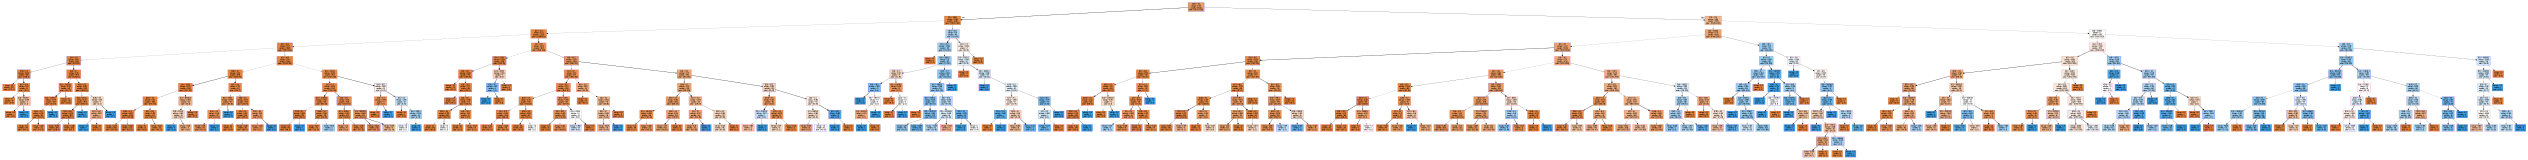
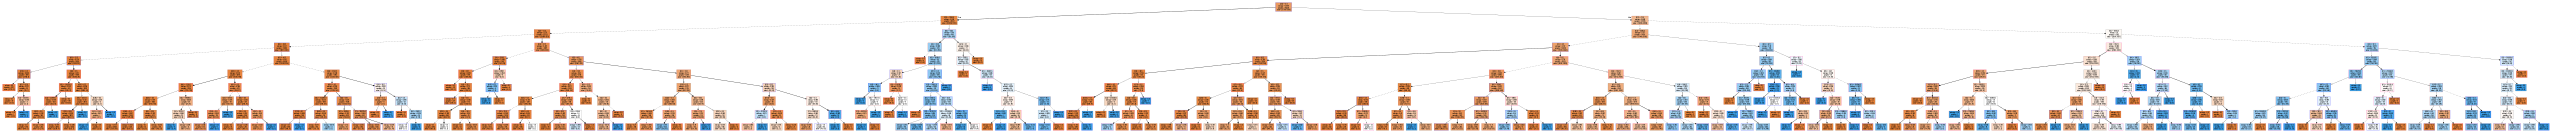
(1823, 107) -> (1828, 80)
(662, 128) -> (662, 127)
